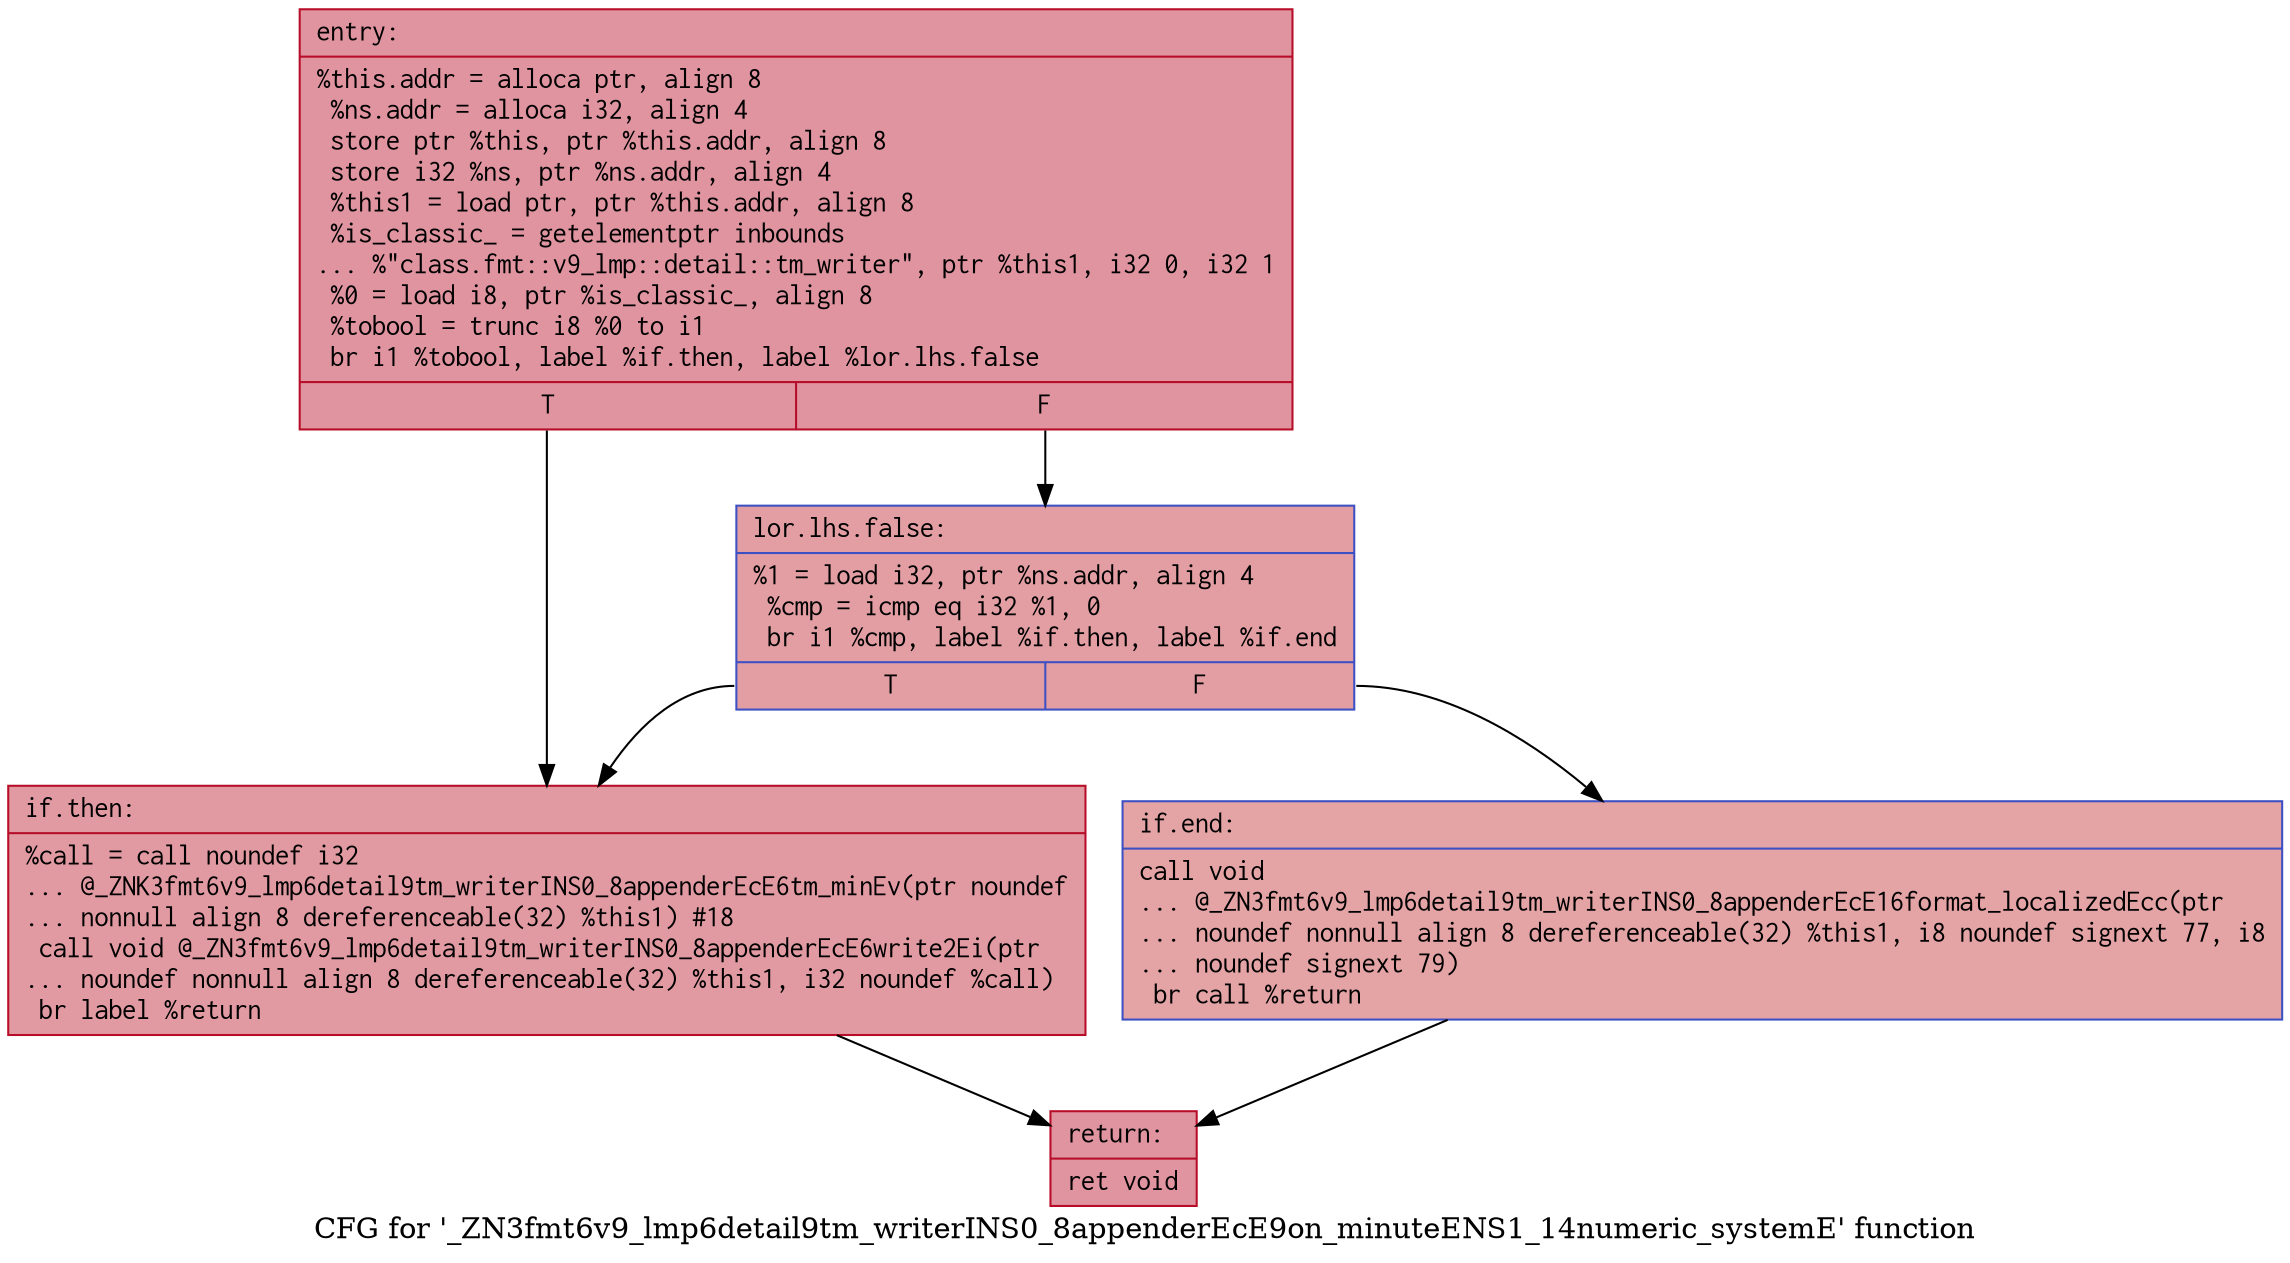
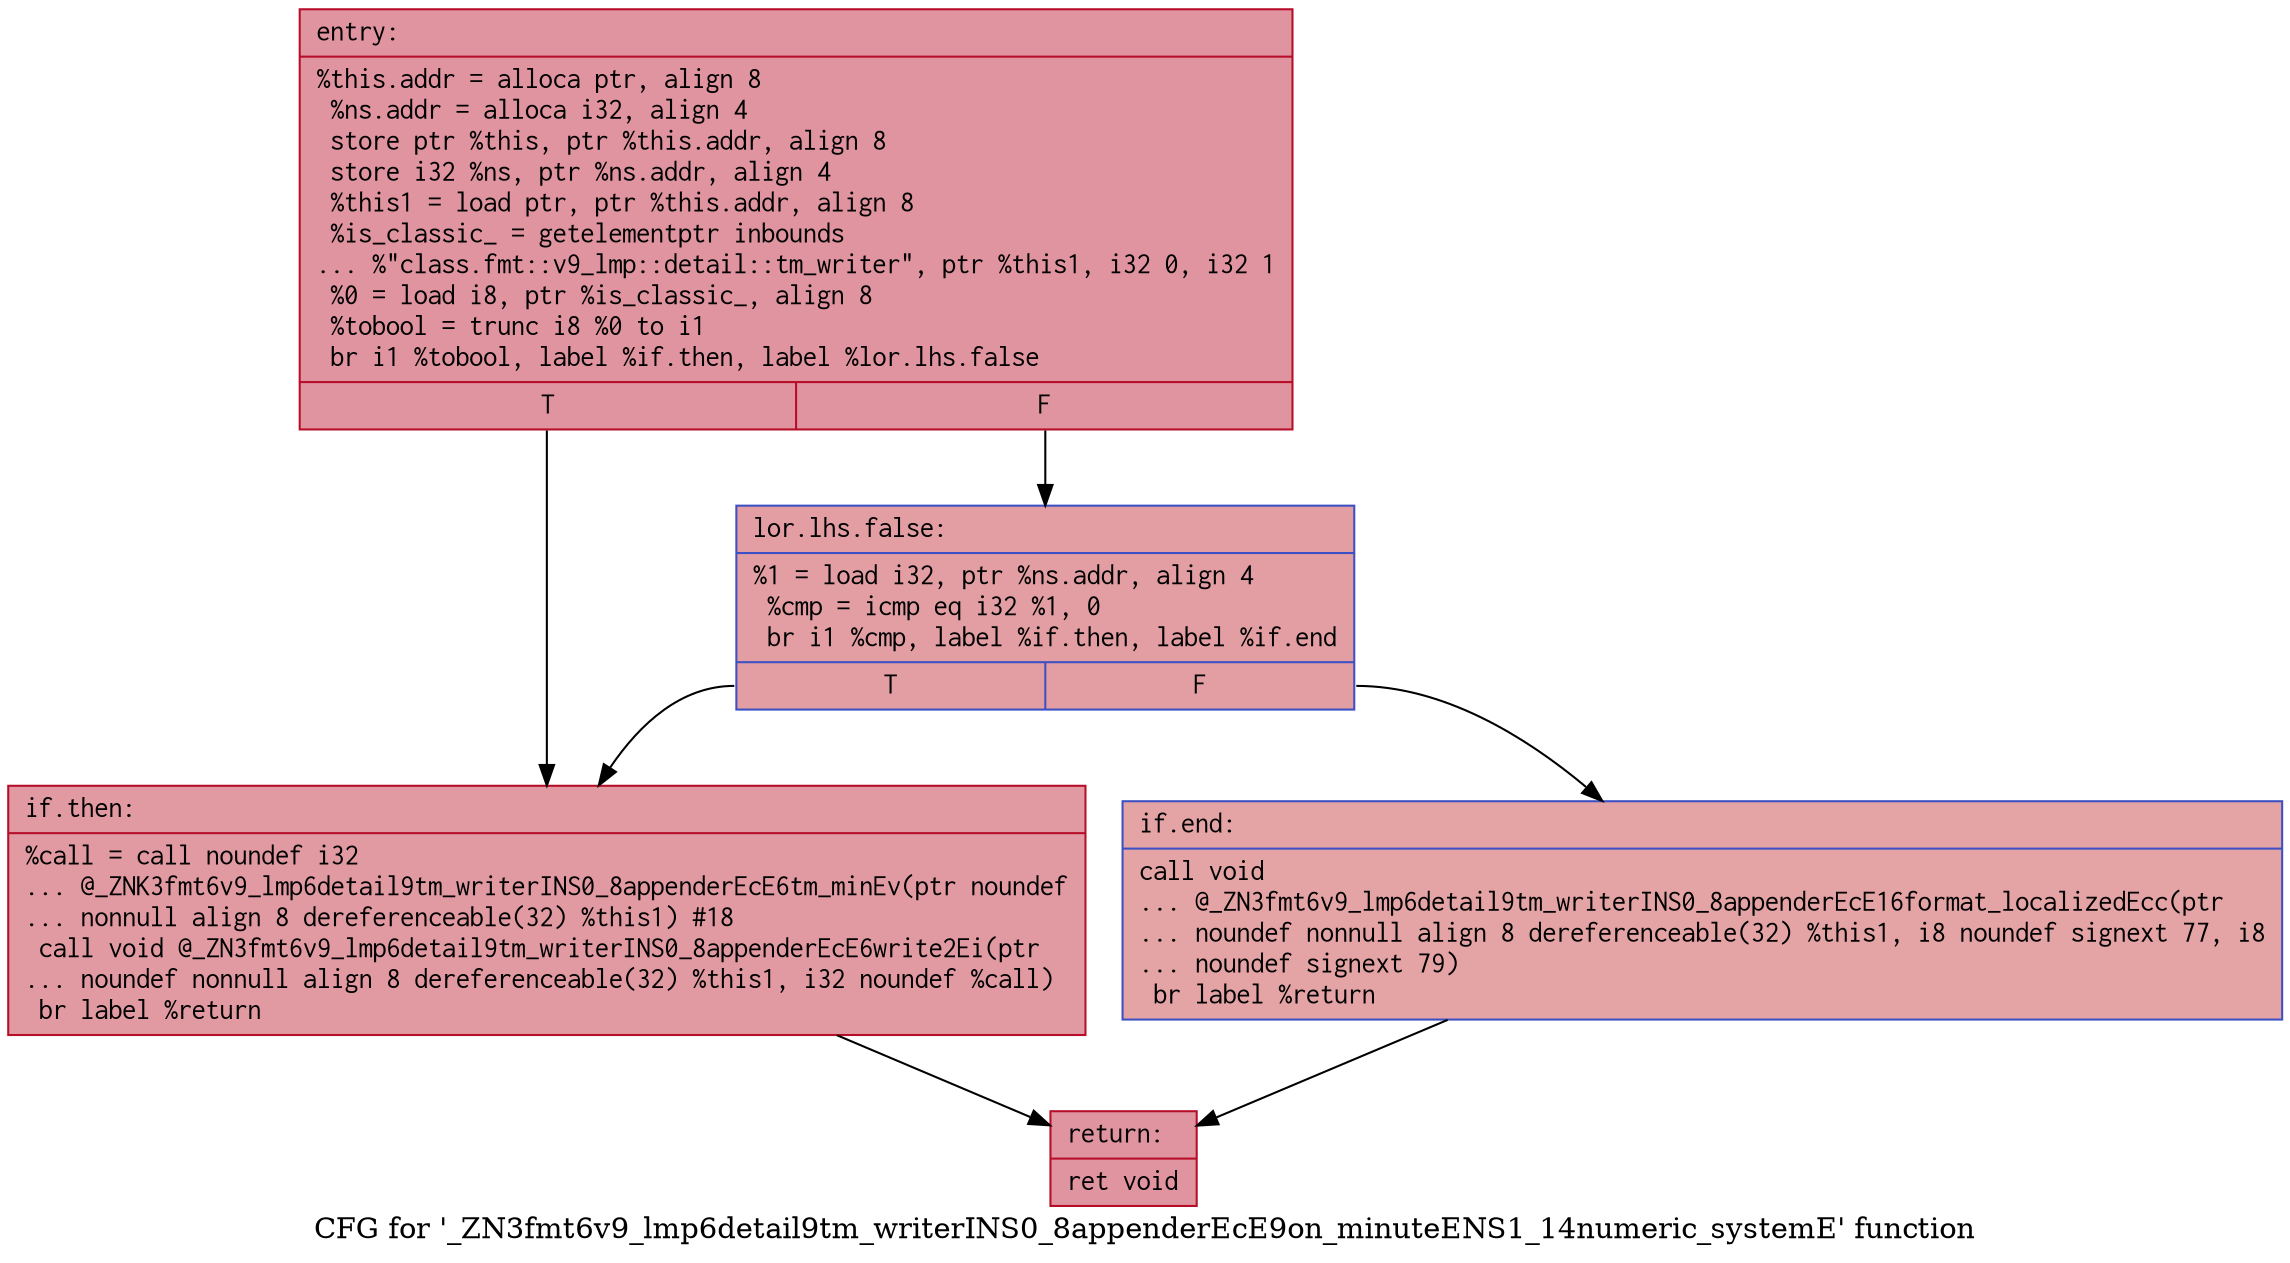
(1251, 995) -> (1257, 995)
